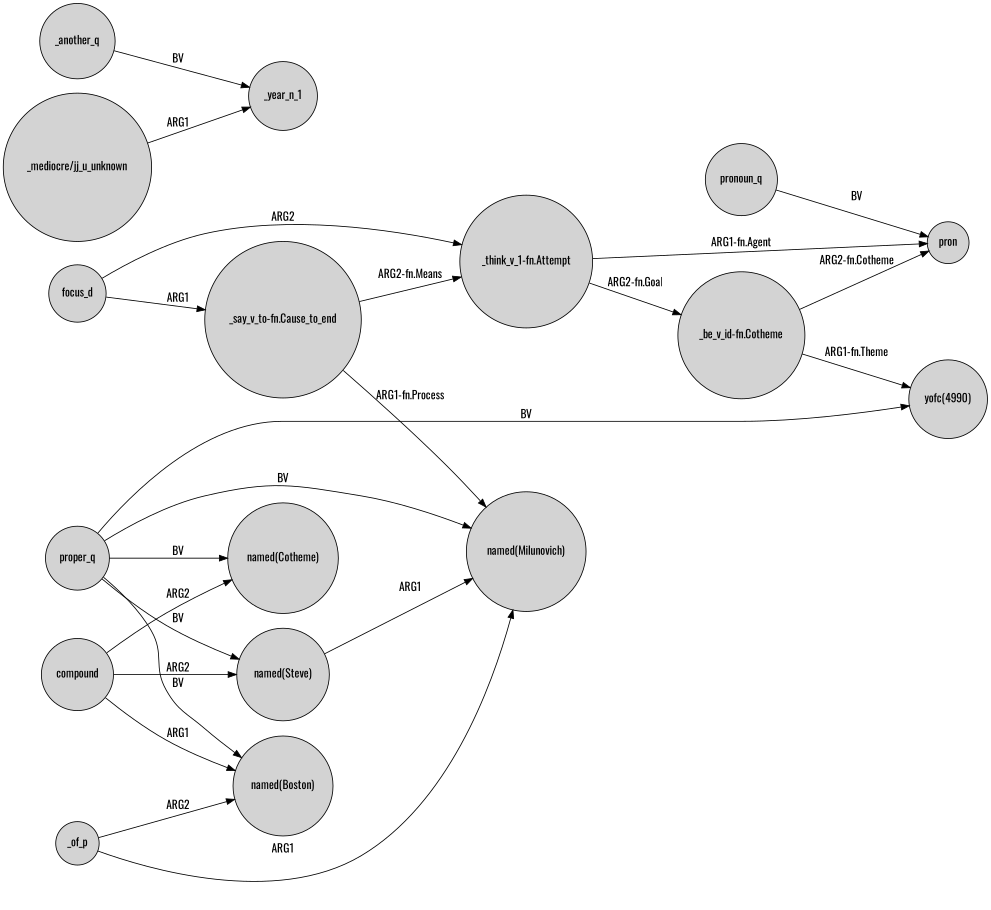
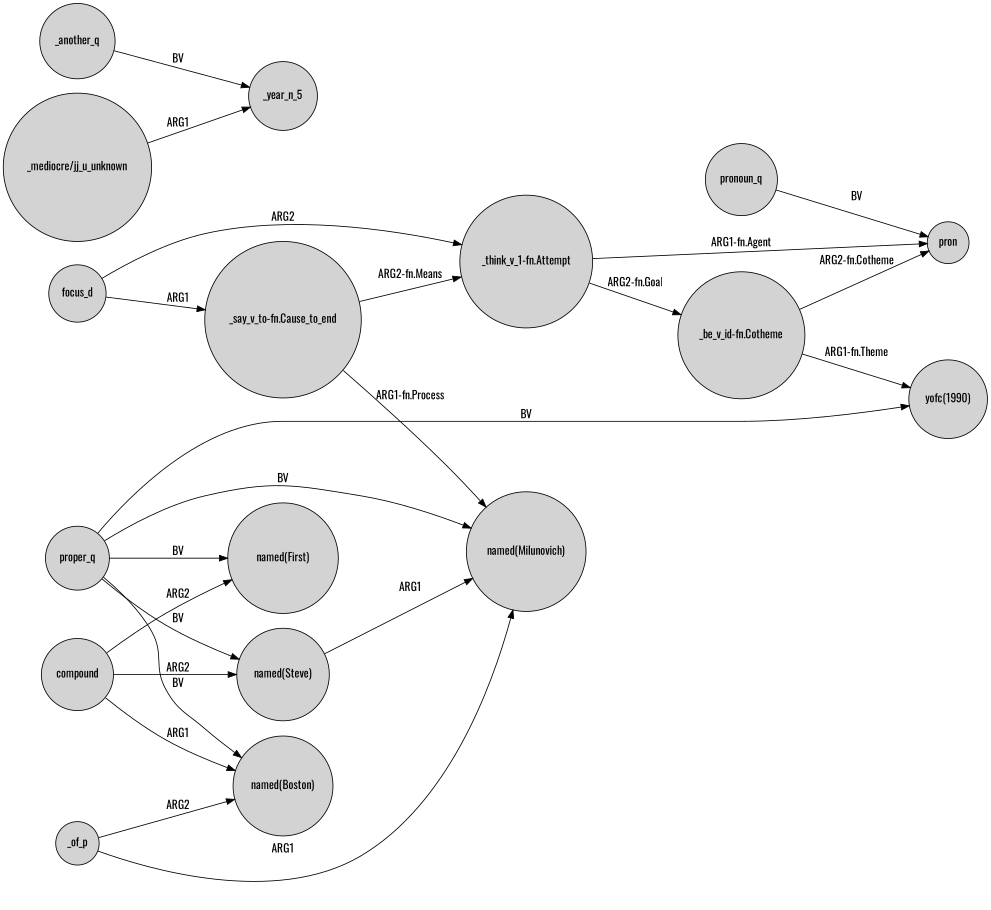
(283, 96) -> (283, 96)
(948, 399) -> (948, 399)
(283, 558) -> (283, 558)
